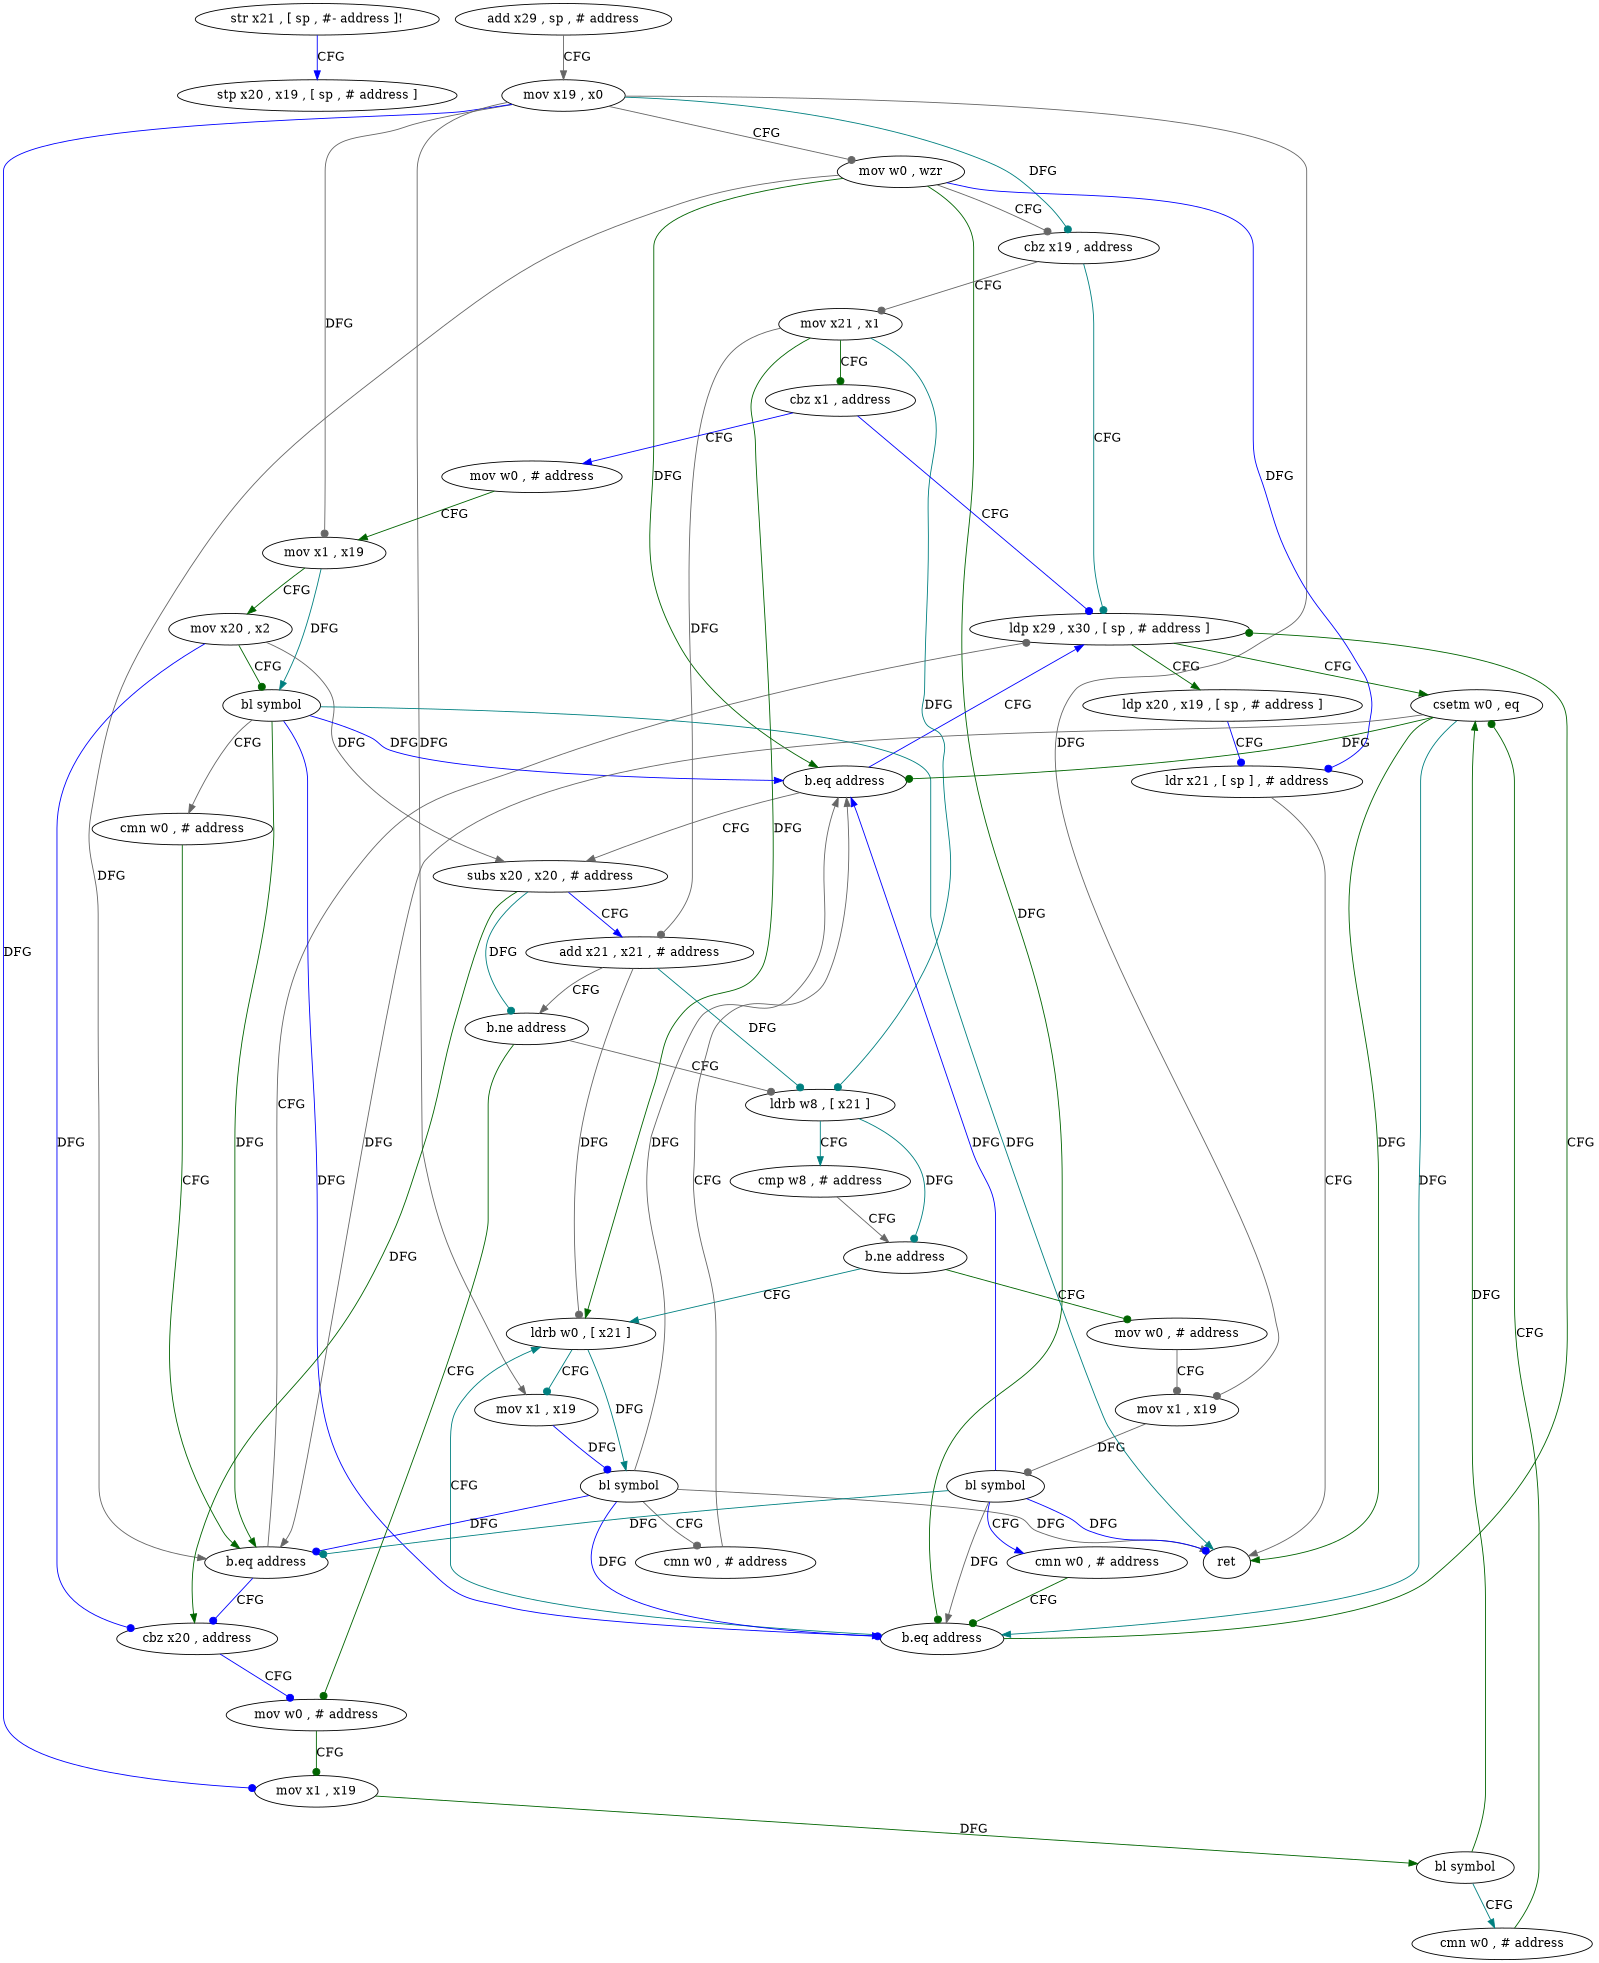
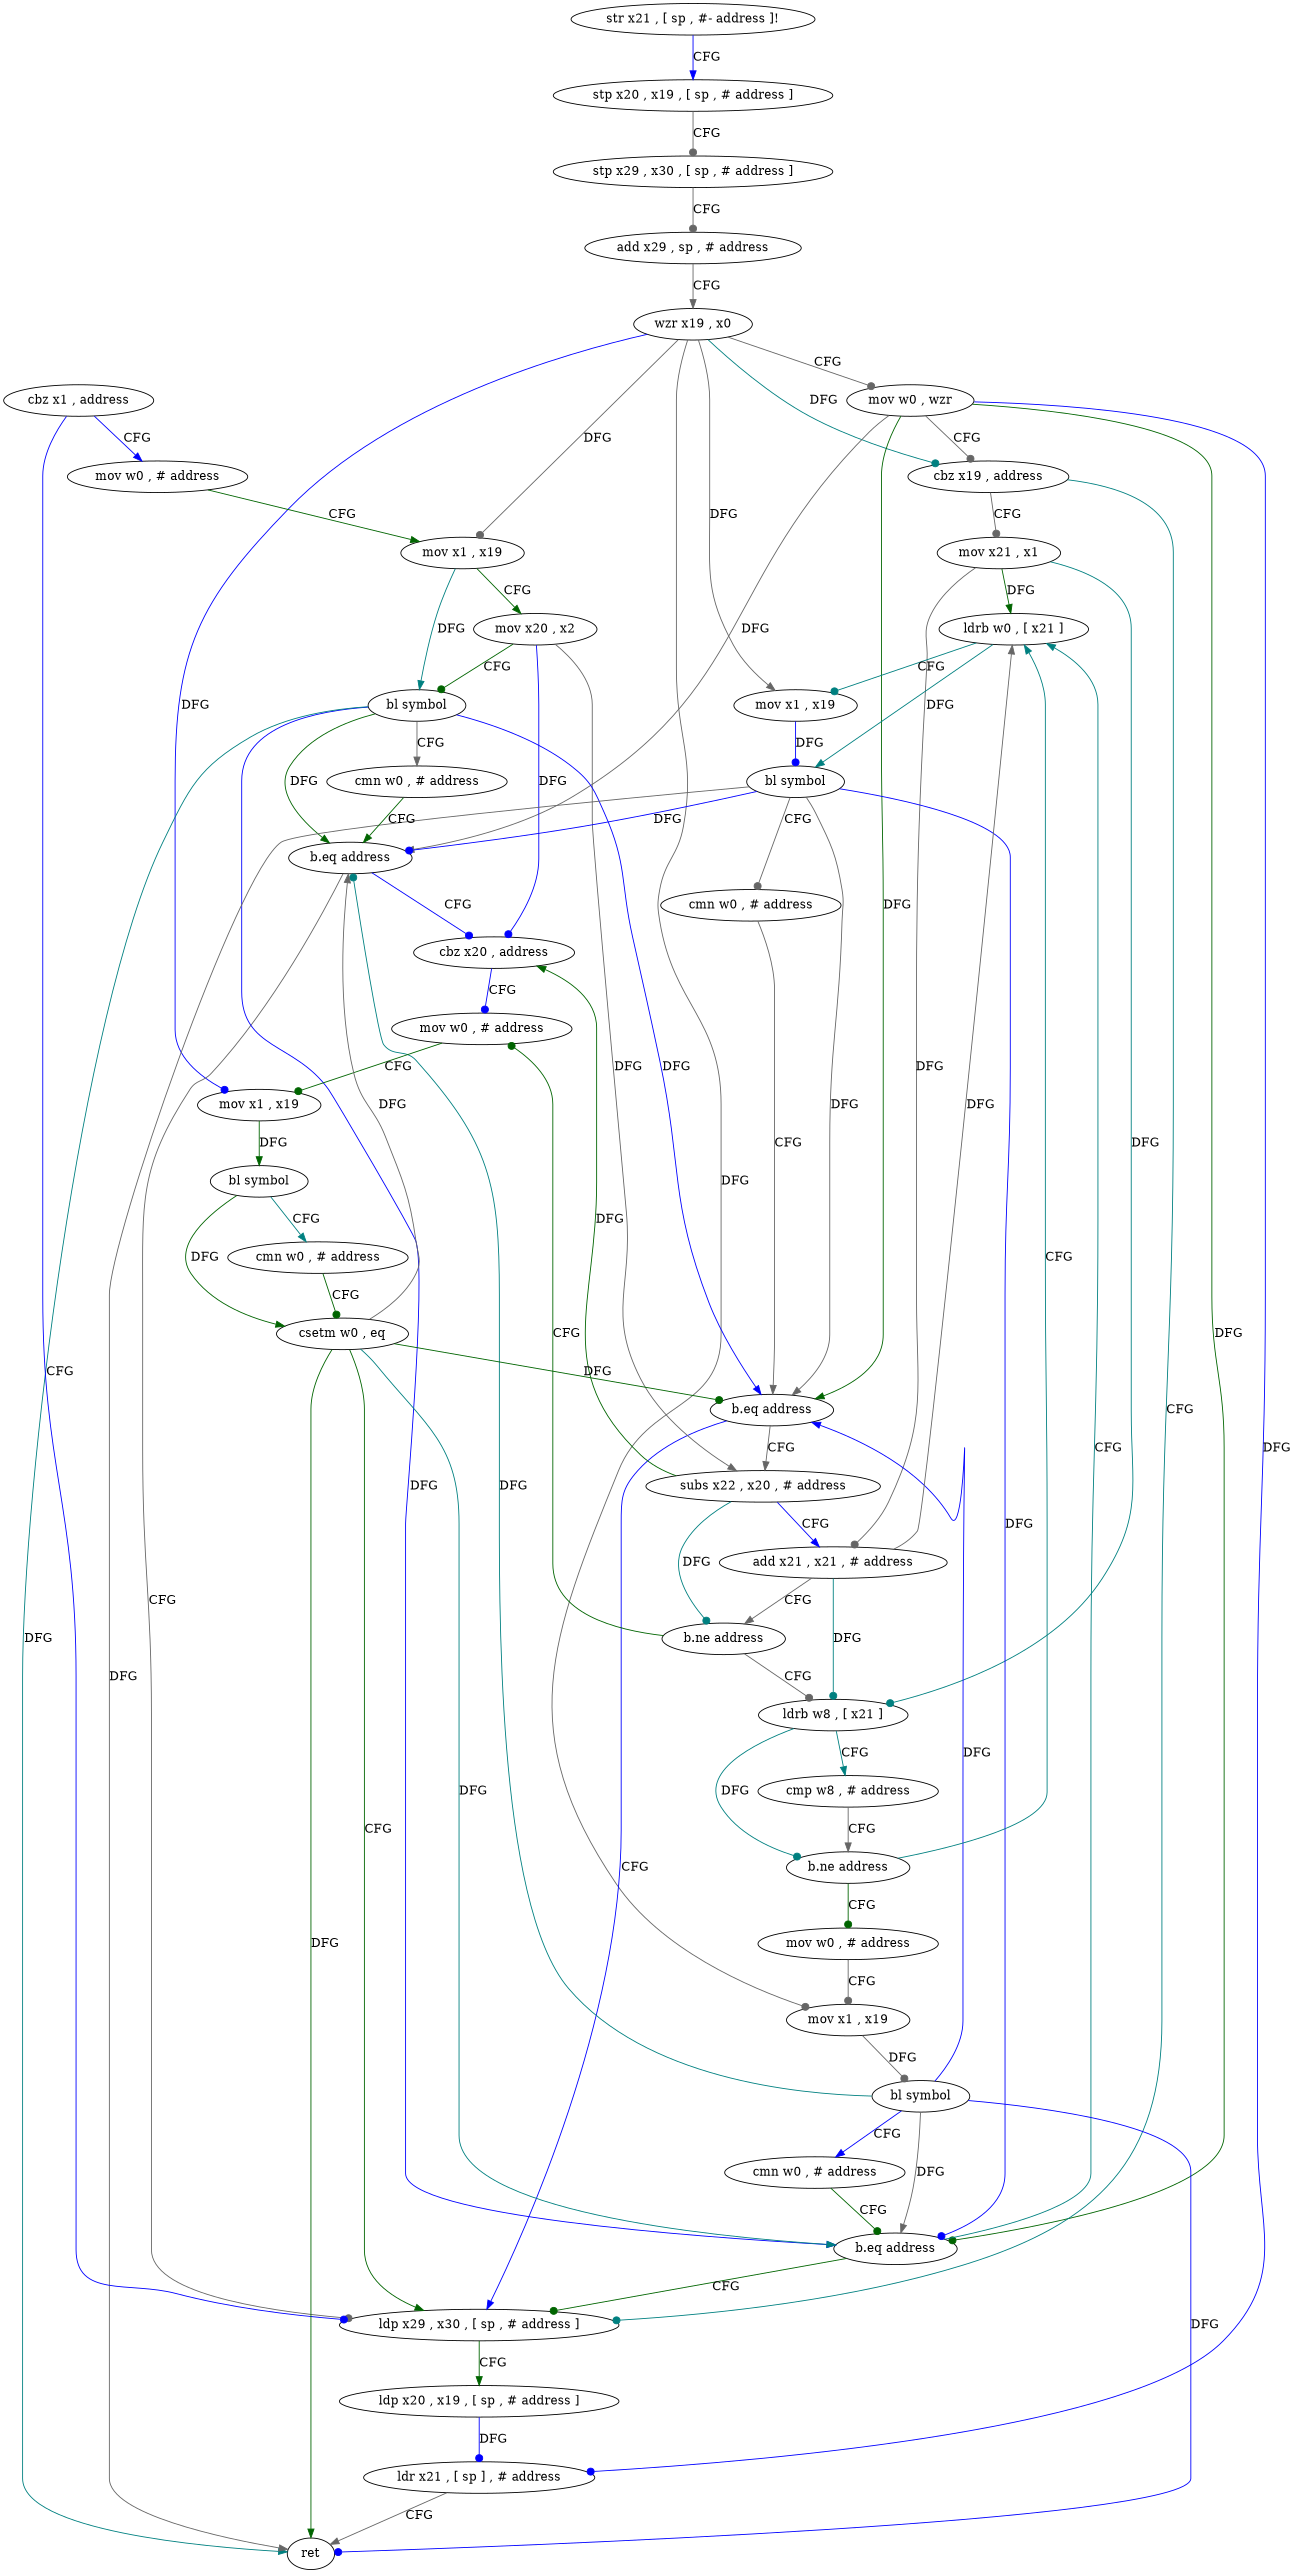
(564, 96) -> (693, 324)
none -> (693, 172)
(840, 359) -> none
(1297, 668) -> (364, 1839)
(1250, 744) -> (494, 2439)
(550, 876) -> (763, 1486)
(580, 1136) -> (965, 1108)
